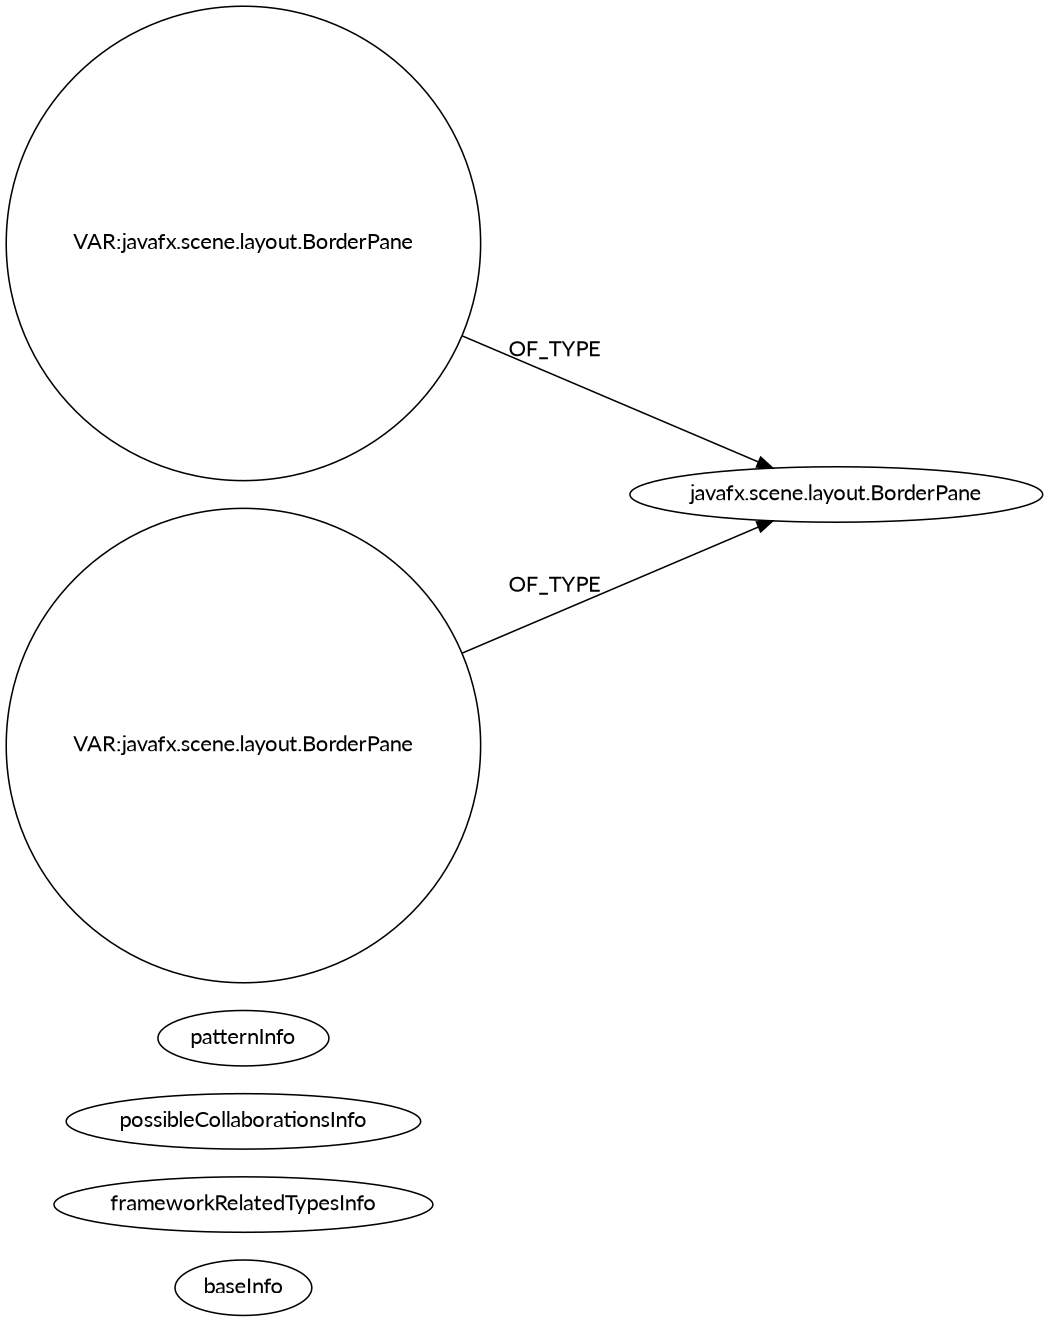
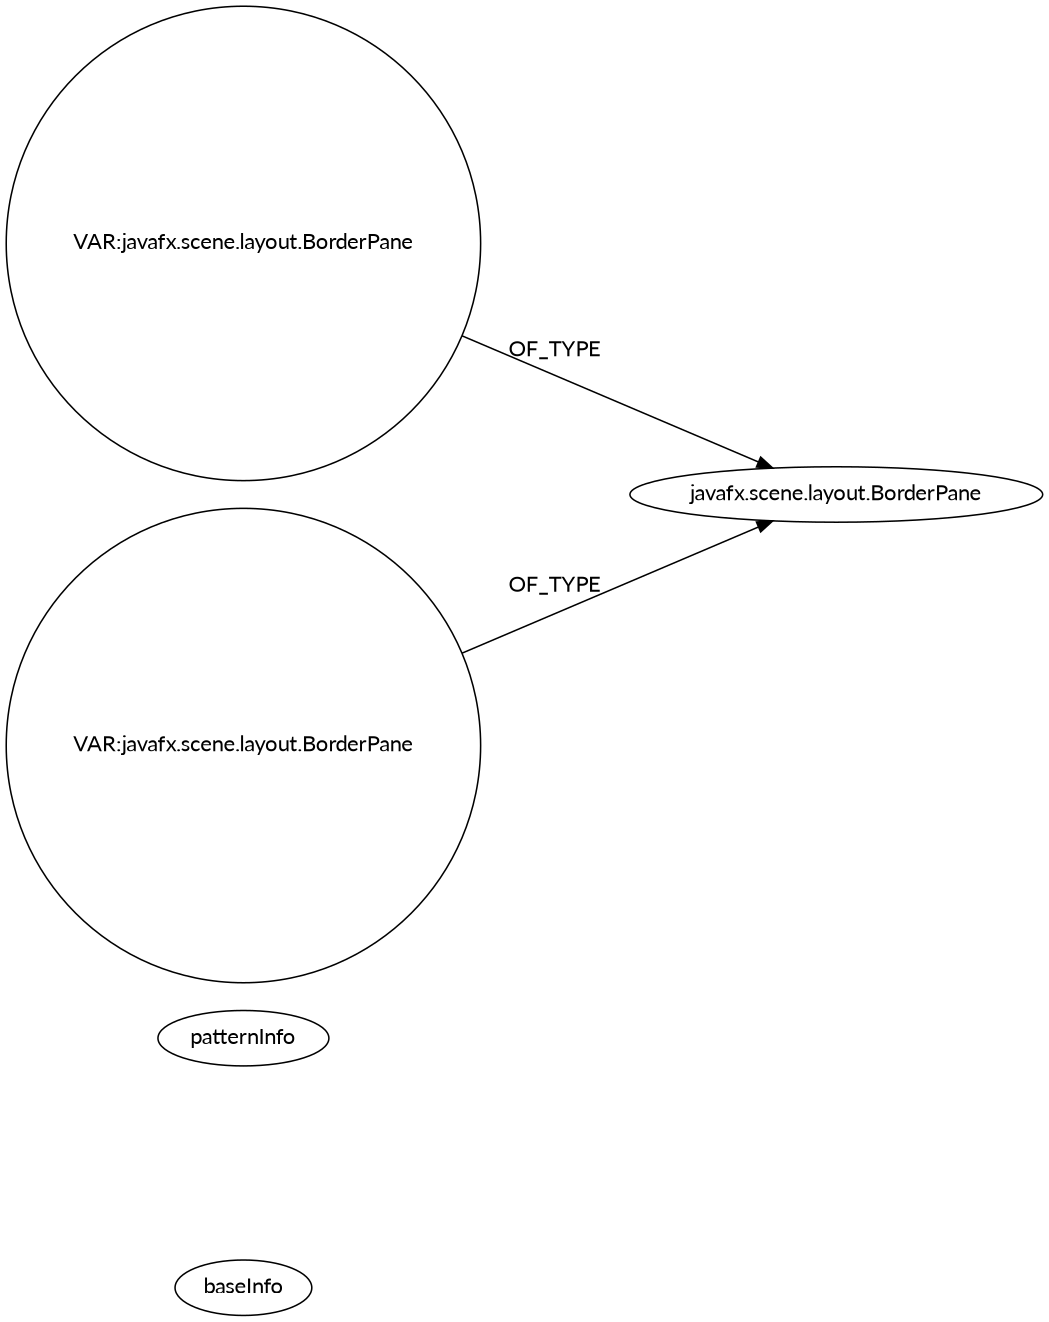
(243, 1121) -> none
(243, 1205) -> none
